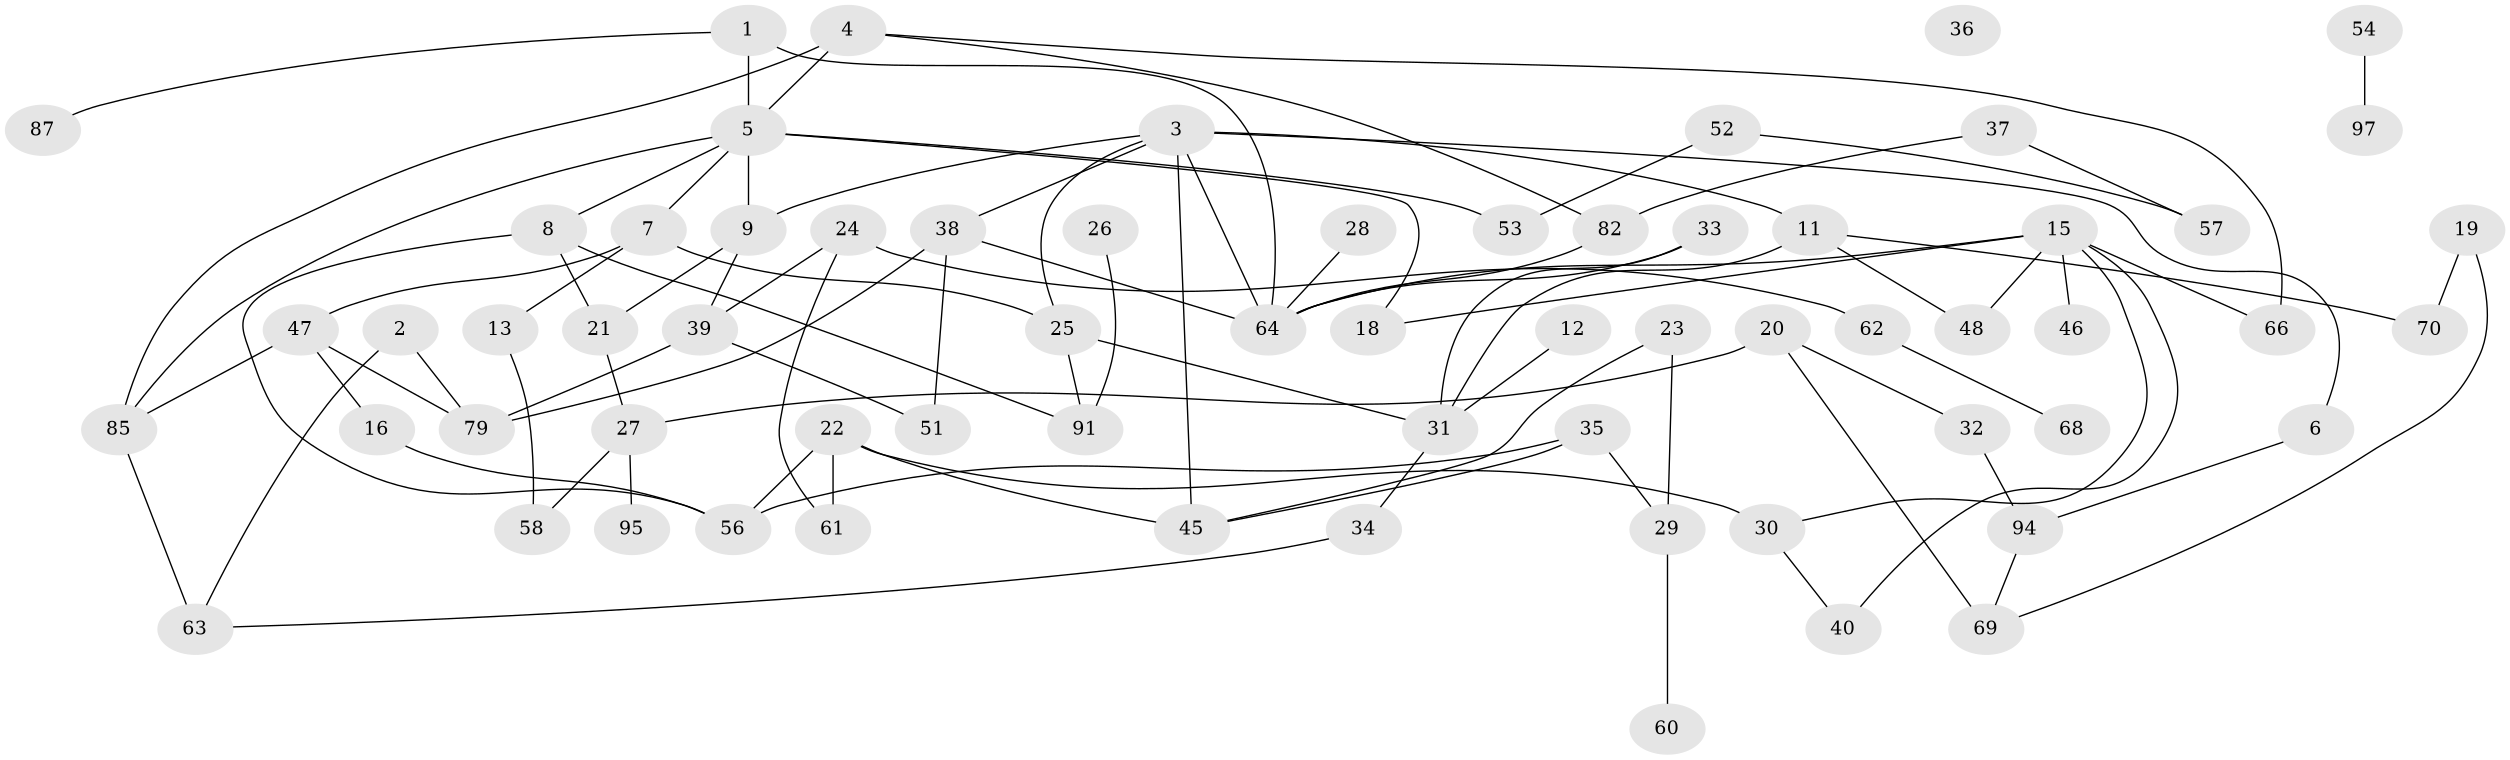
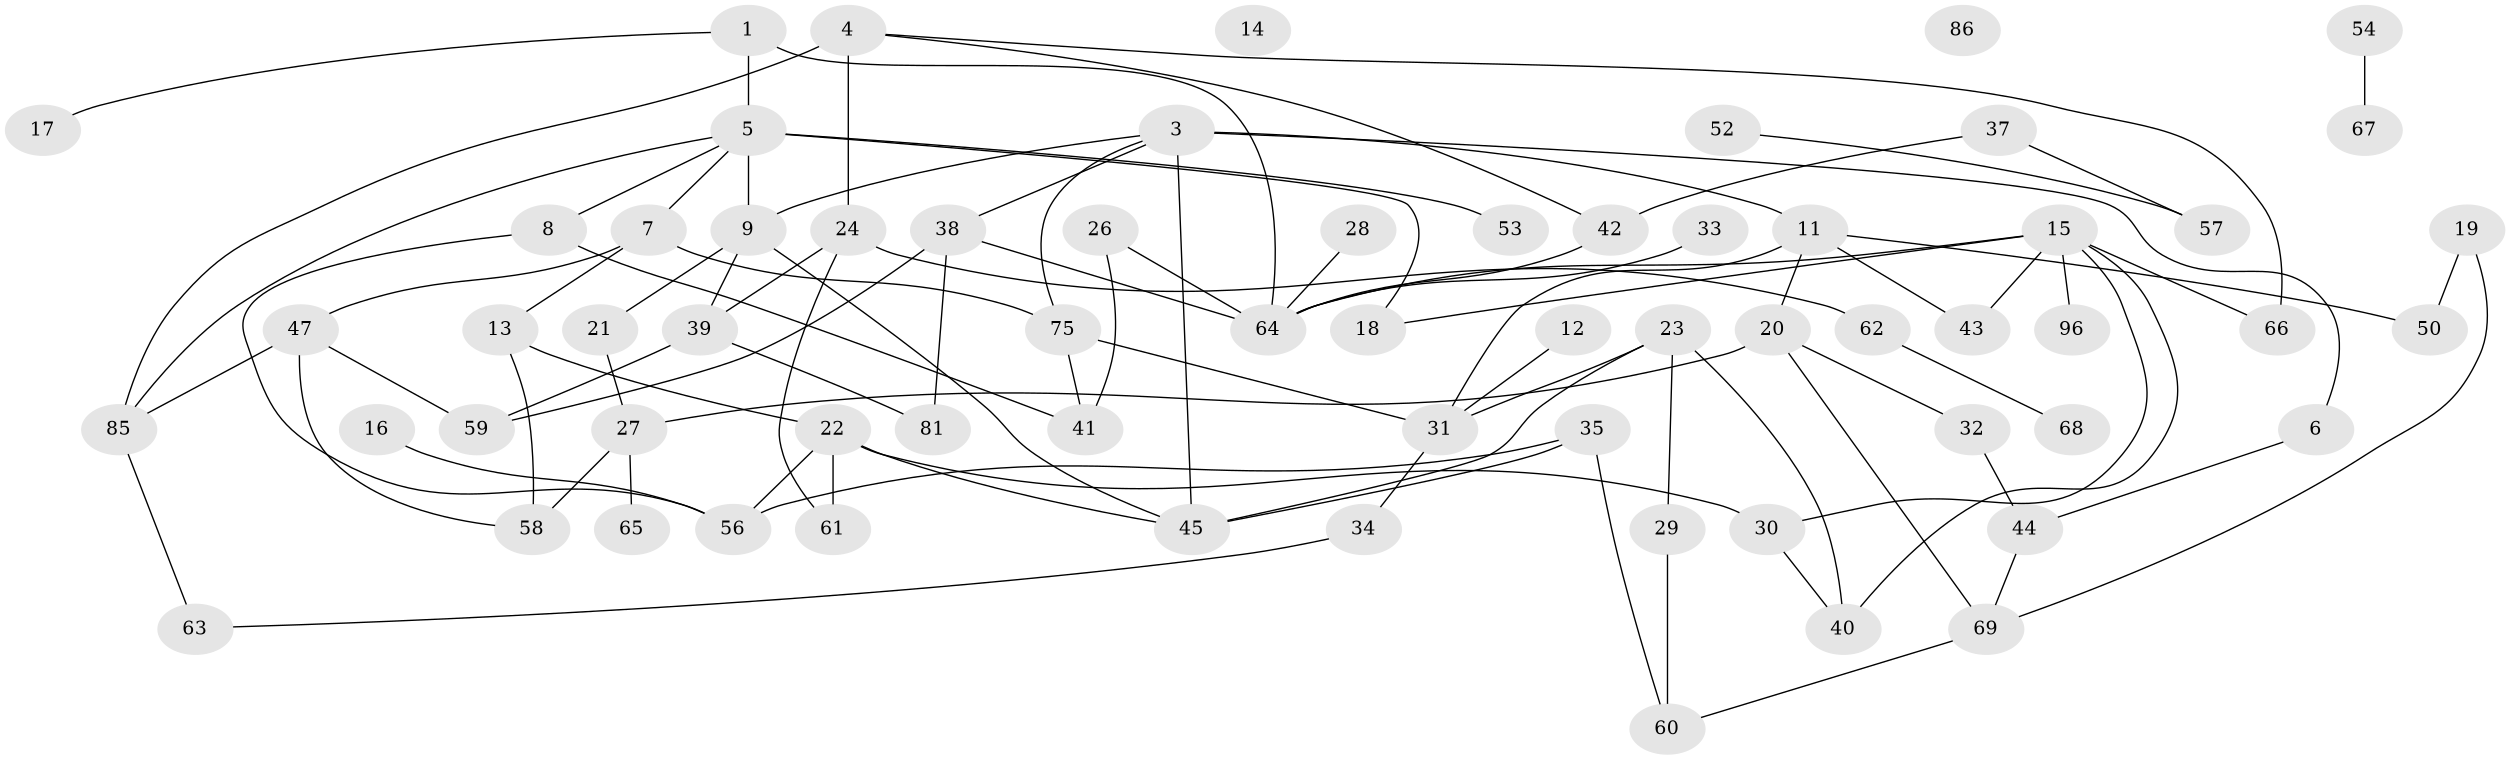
none -> (1253, 30)
(1963, 30) -> (1963, 30)
(799, 80) -> (848, 127)
(43, 130) -> (43, 130)
(2365, 130) -> (2365, 130)
(1612, 181) -> none
(1222, 230) -> (1173, 273)
(1611, 230) -> (1611, 230)
(570, 272) -> none
none -> (1792, 280)
(1494, 291) -> (1567, 378)
(401, 330) -> none
(1063, 330) -> (1063, 330)
(1972, 330) -> (1972, 330)
(2072, 330) -> (2072, 330)
(2430, 330) -> (2430, 330)
(338, 378) -> (358, 481)
none -> (669, 391)
none -> (982, 404)
(477, 430) -> (477, 430)
(933, 430) -> (933, 430)
(1085, 430) -> (1085, 430)
none -> (1793, 464)
(1629, 478) -> (1624, 581)
(632, 529) -> (632, 529)
(2025, 529) -> (2025, 529)
none -> (1827, 679)
